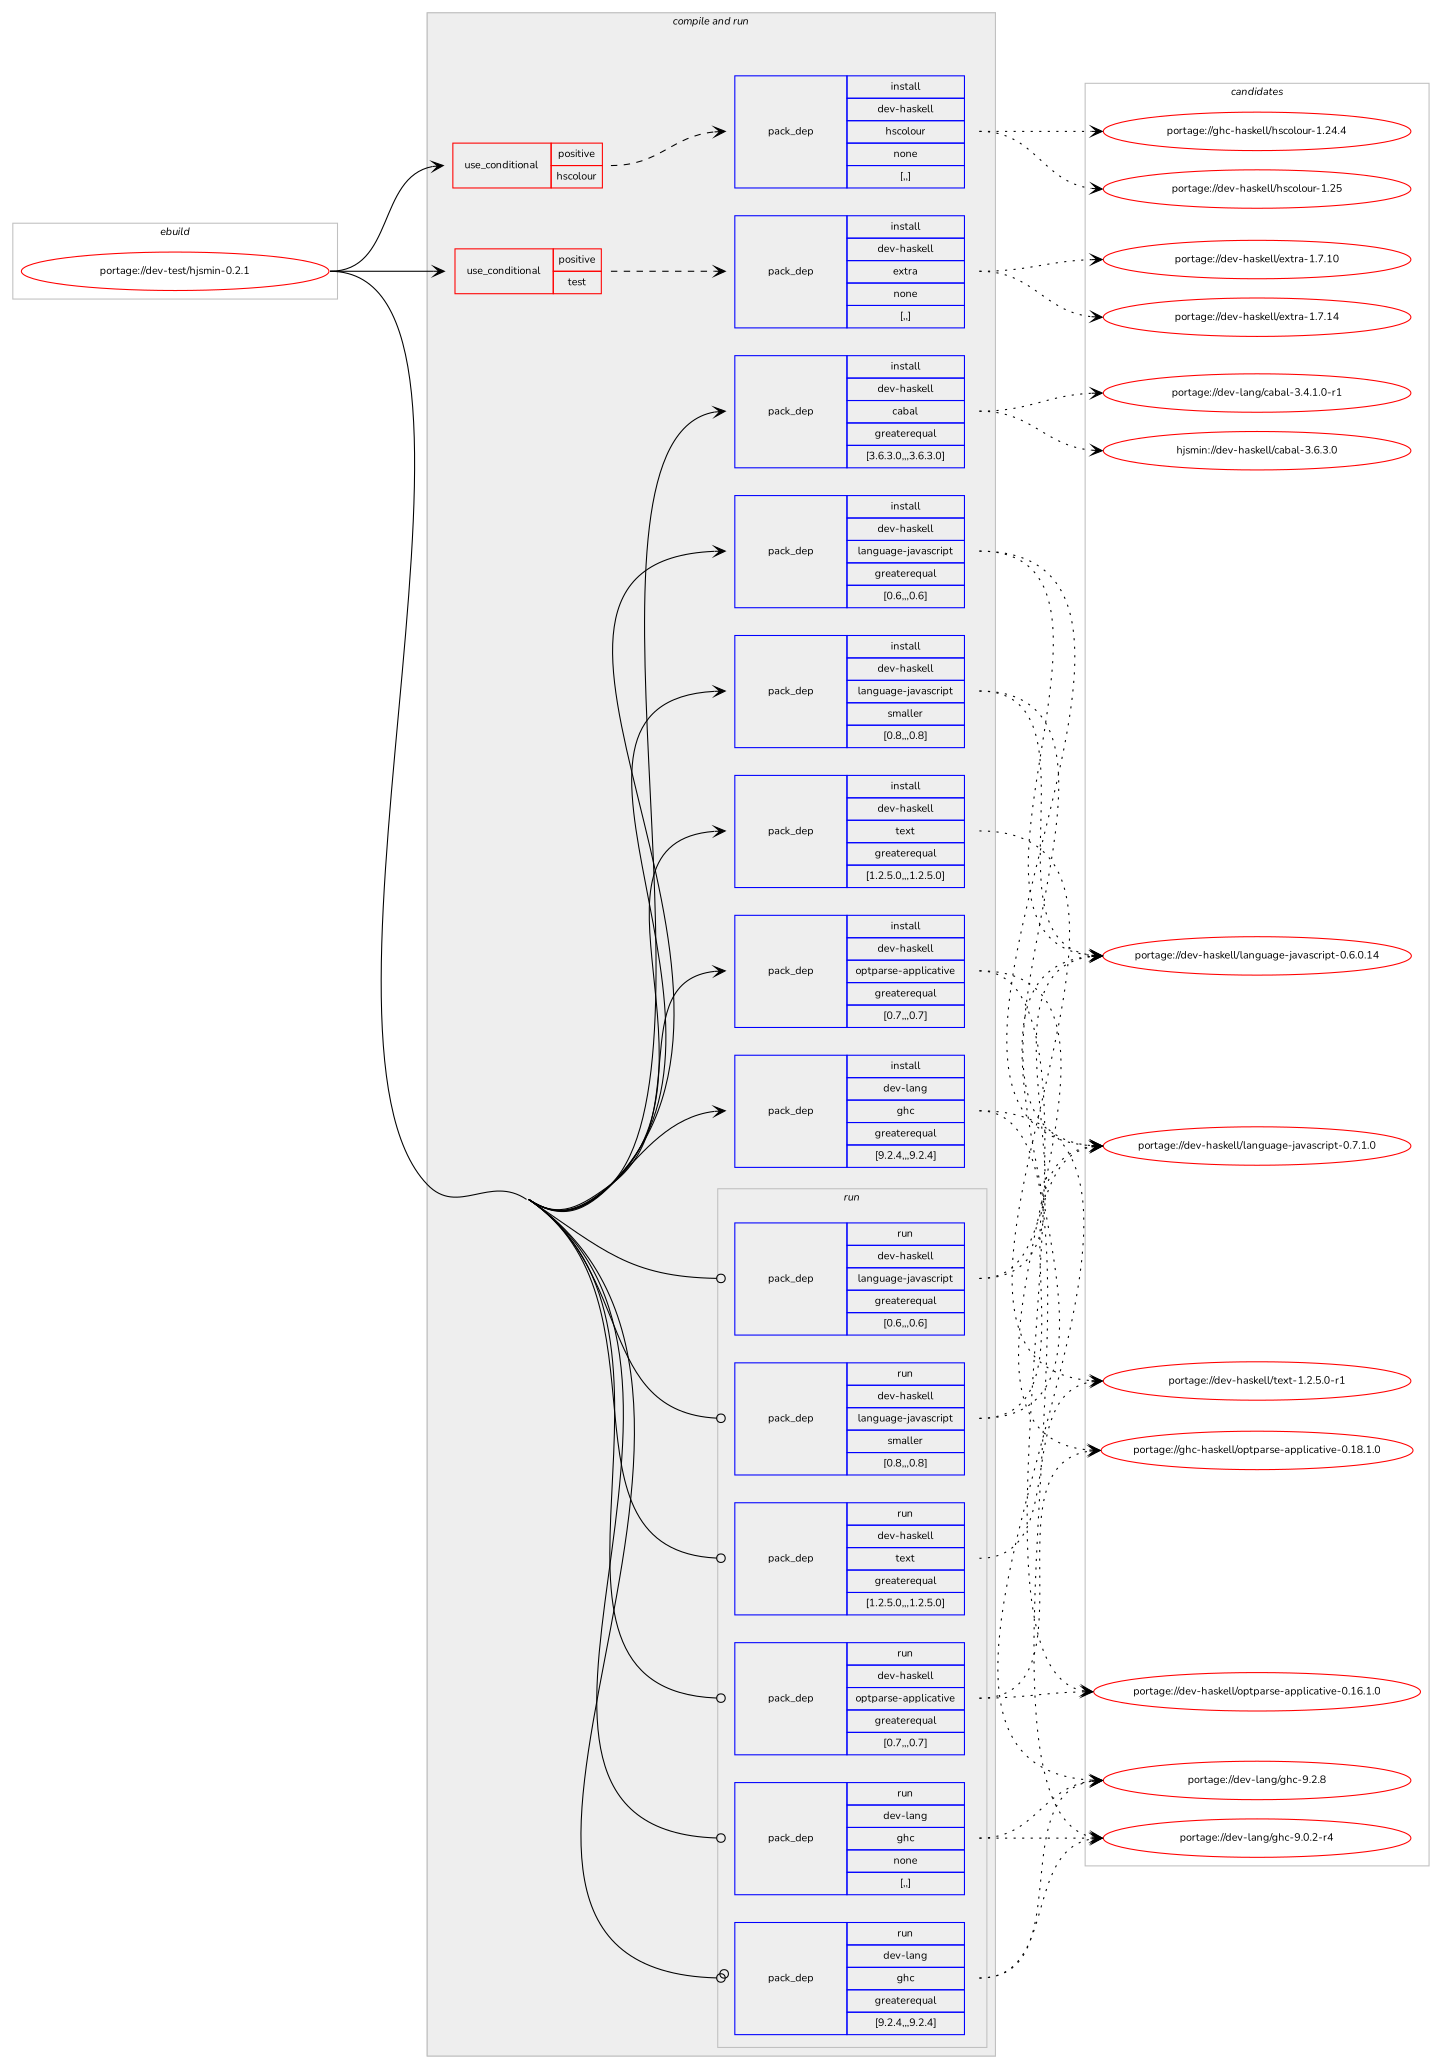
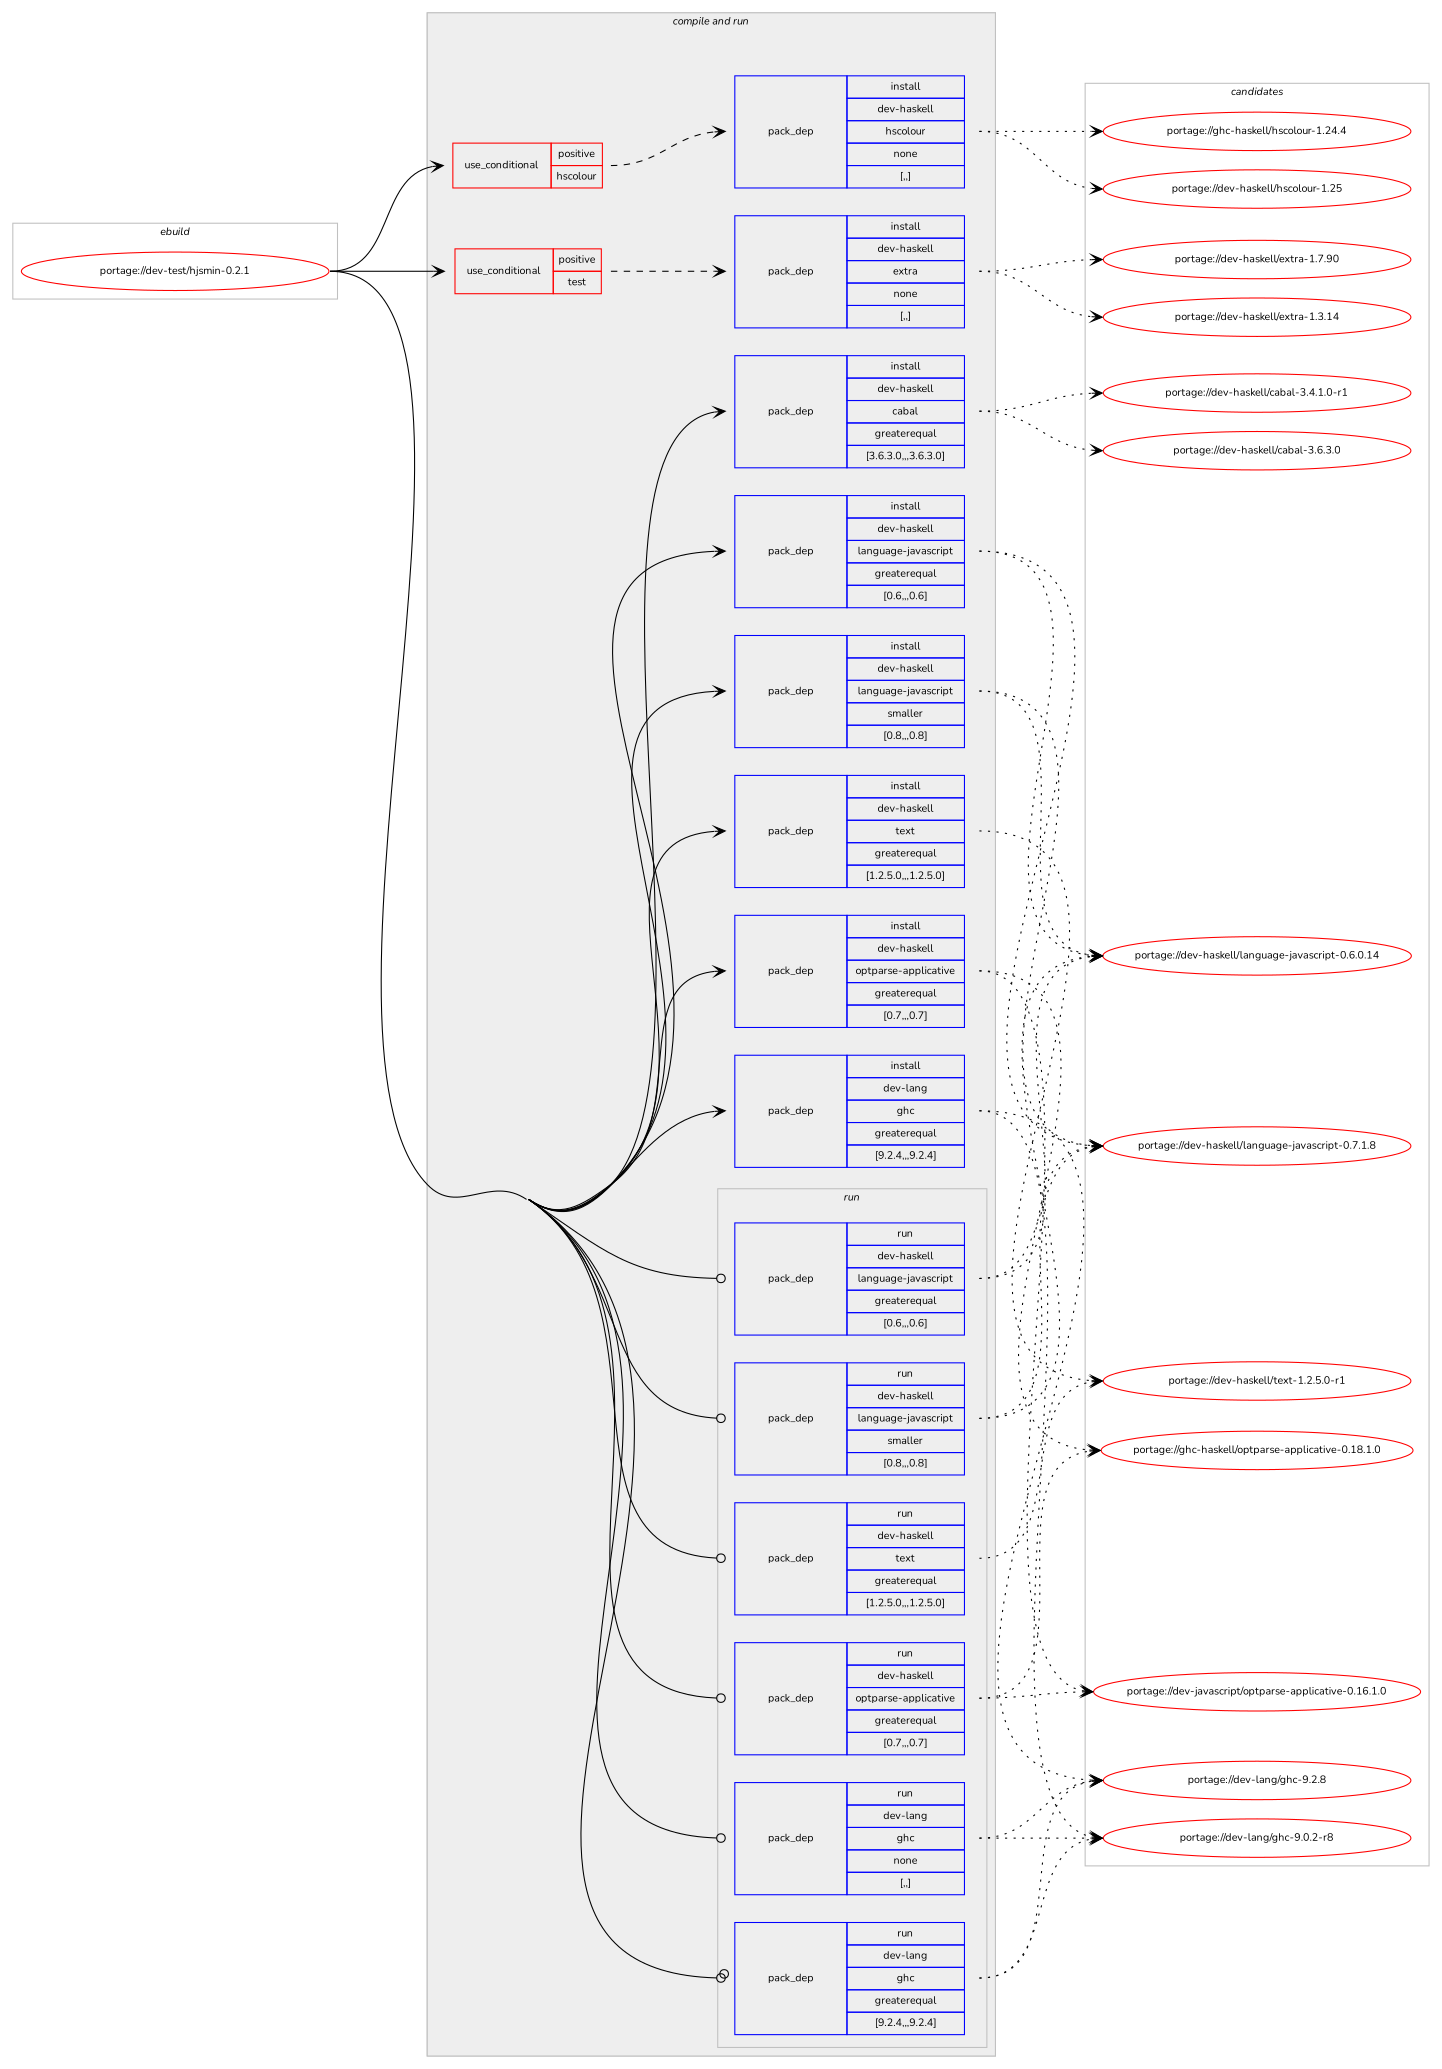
(1257, 260) -> (1257, 260)
(1257, 317) -> (1257, 317)
(1257, 393) -> (1257, 393)
(1257, 451) -> (1257, 451)
(1257, 1146) -> (1257, 1146)
(1257, 1692) -> (1257, 1692)
(1257, 1838) -> (1257, 1838)
